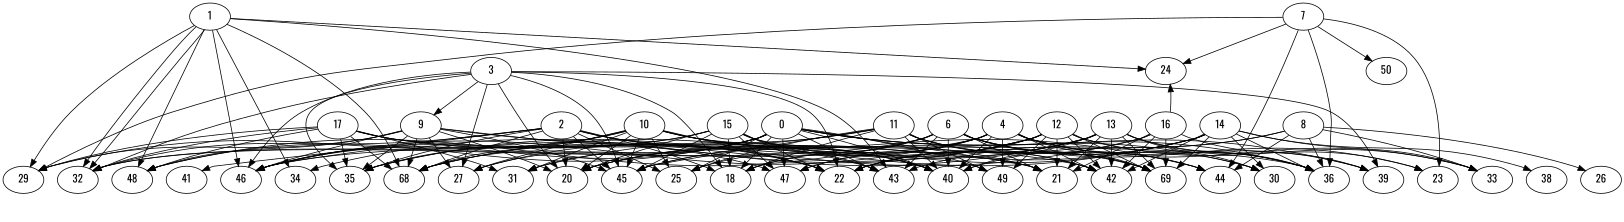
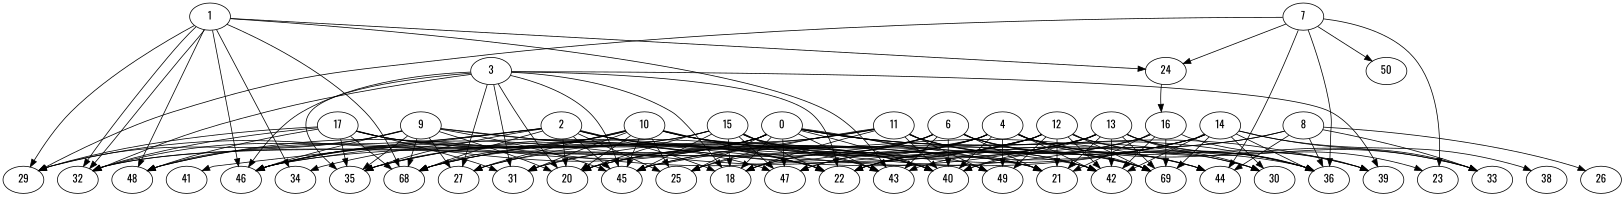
(459, 96) -> (501, 122)
(1171, 102) -> (1161, 94)
(1189, 153) -> none
